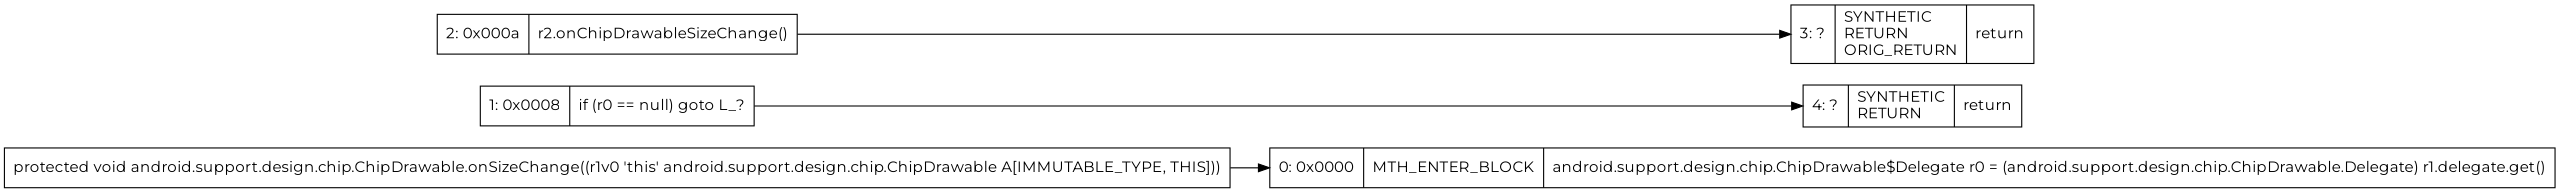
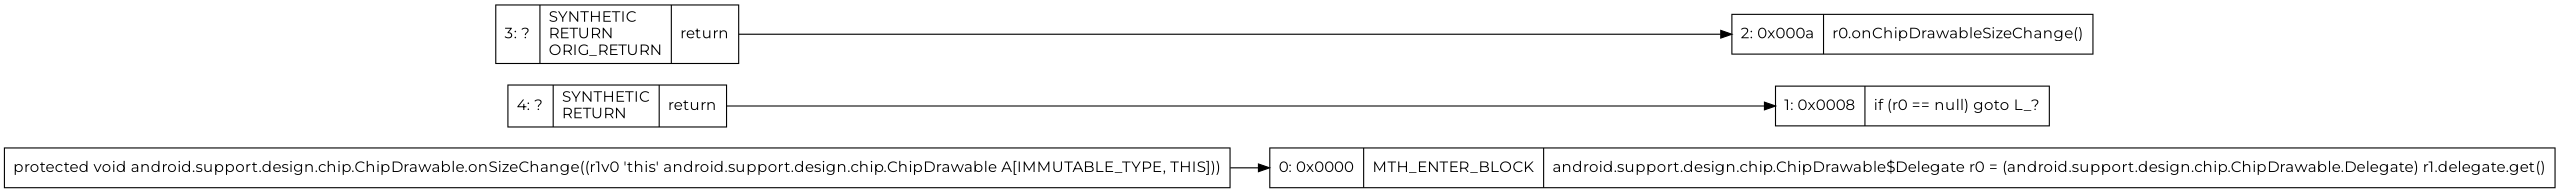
(663, 34) -> (1958, 34)
(1288, 34) -> (1230, 34)
(1273, 106) -> (1245, 106)
